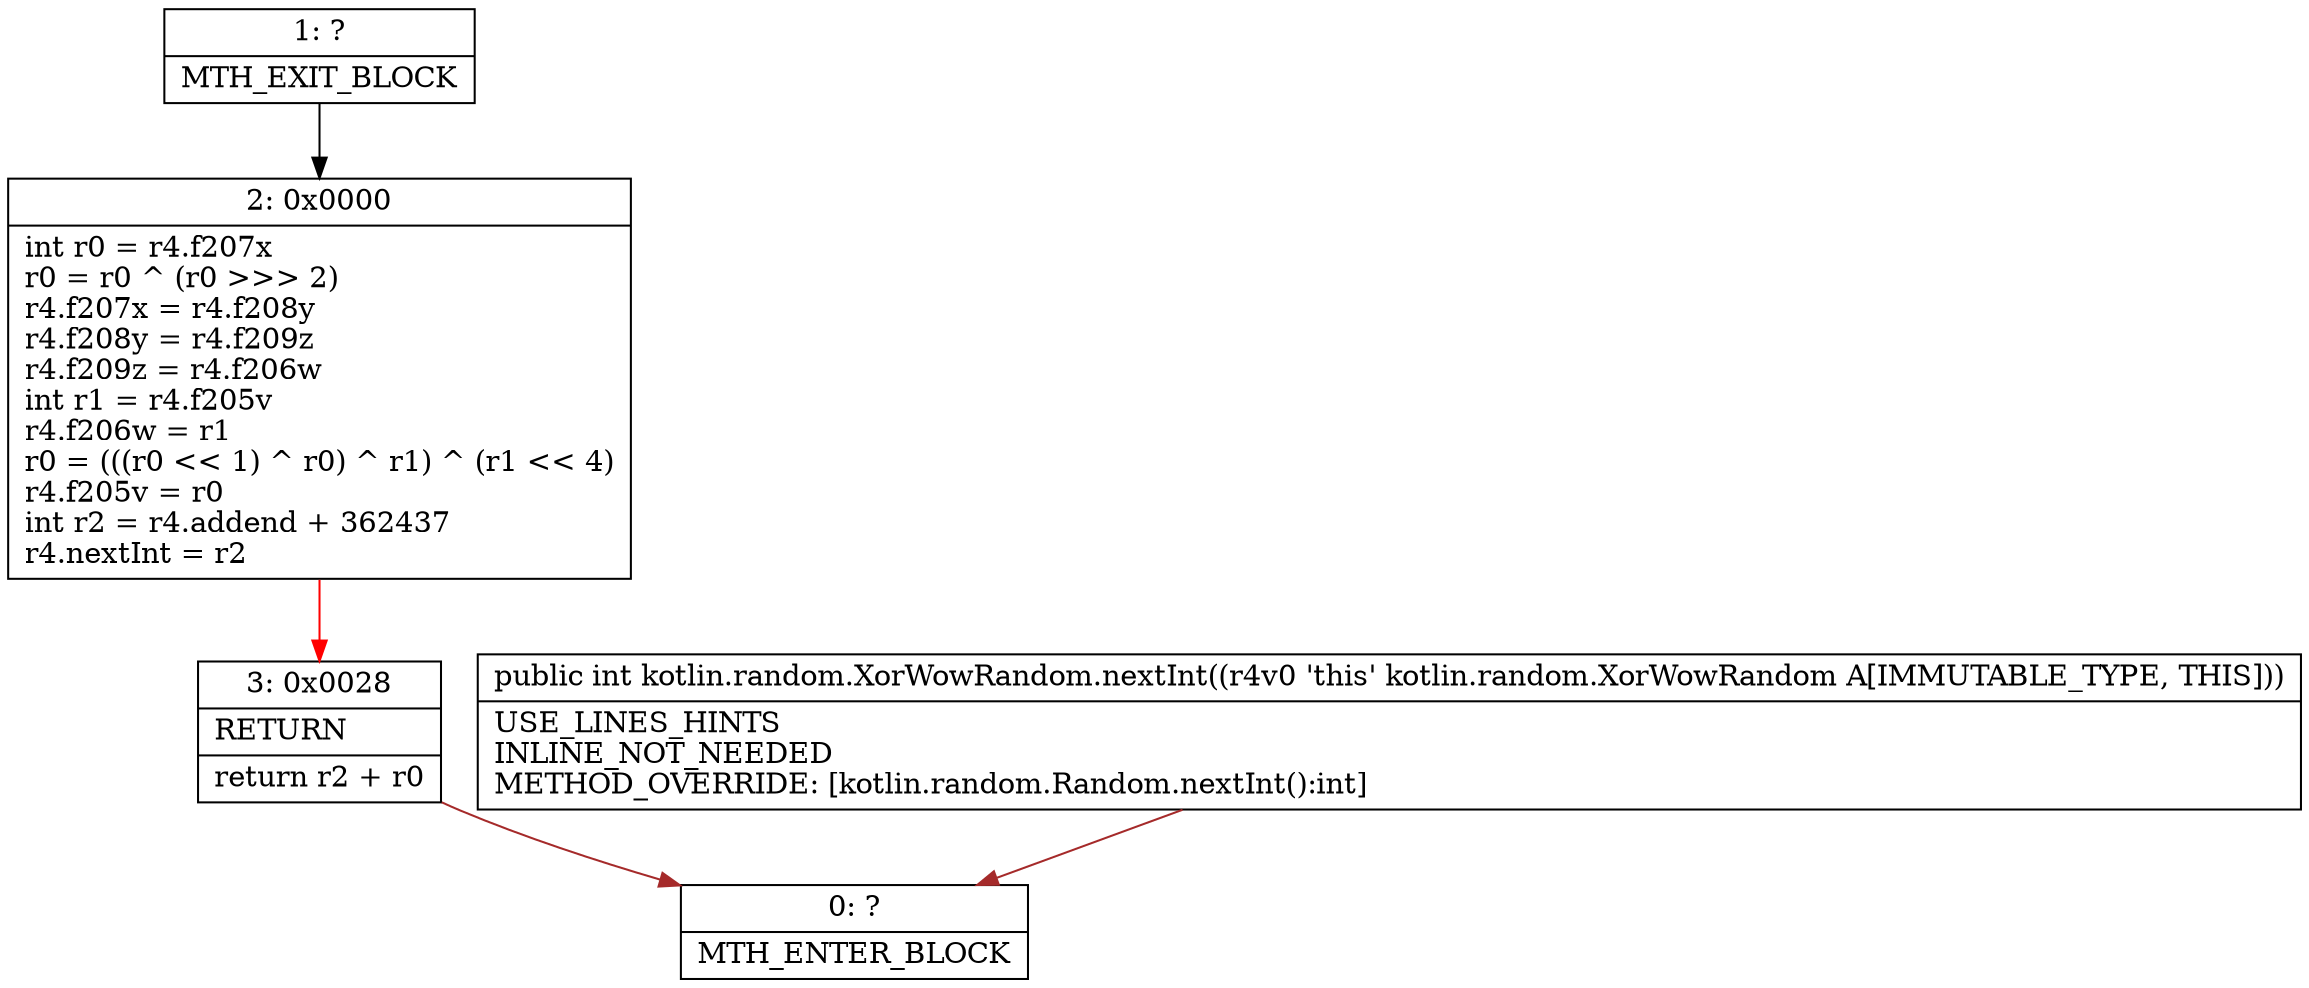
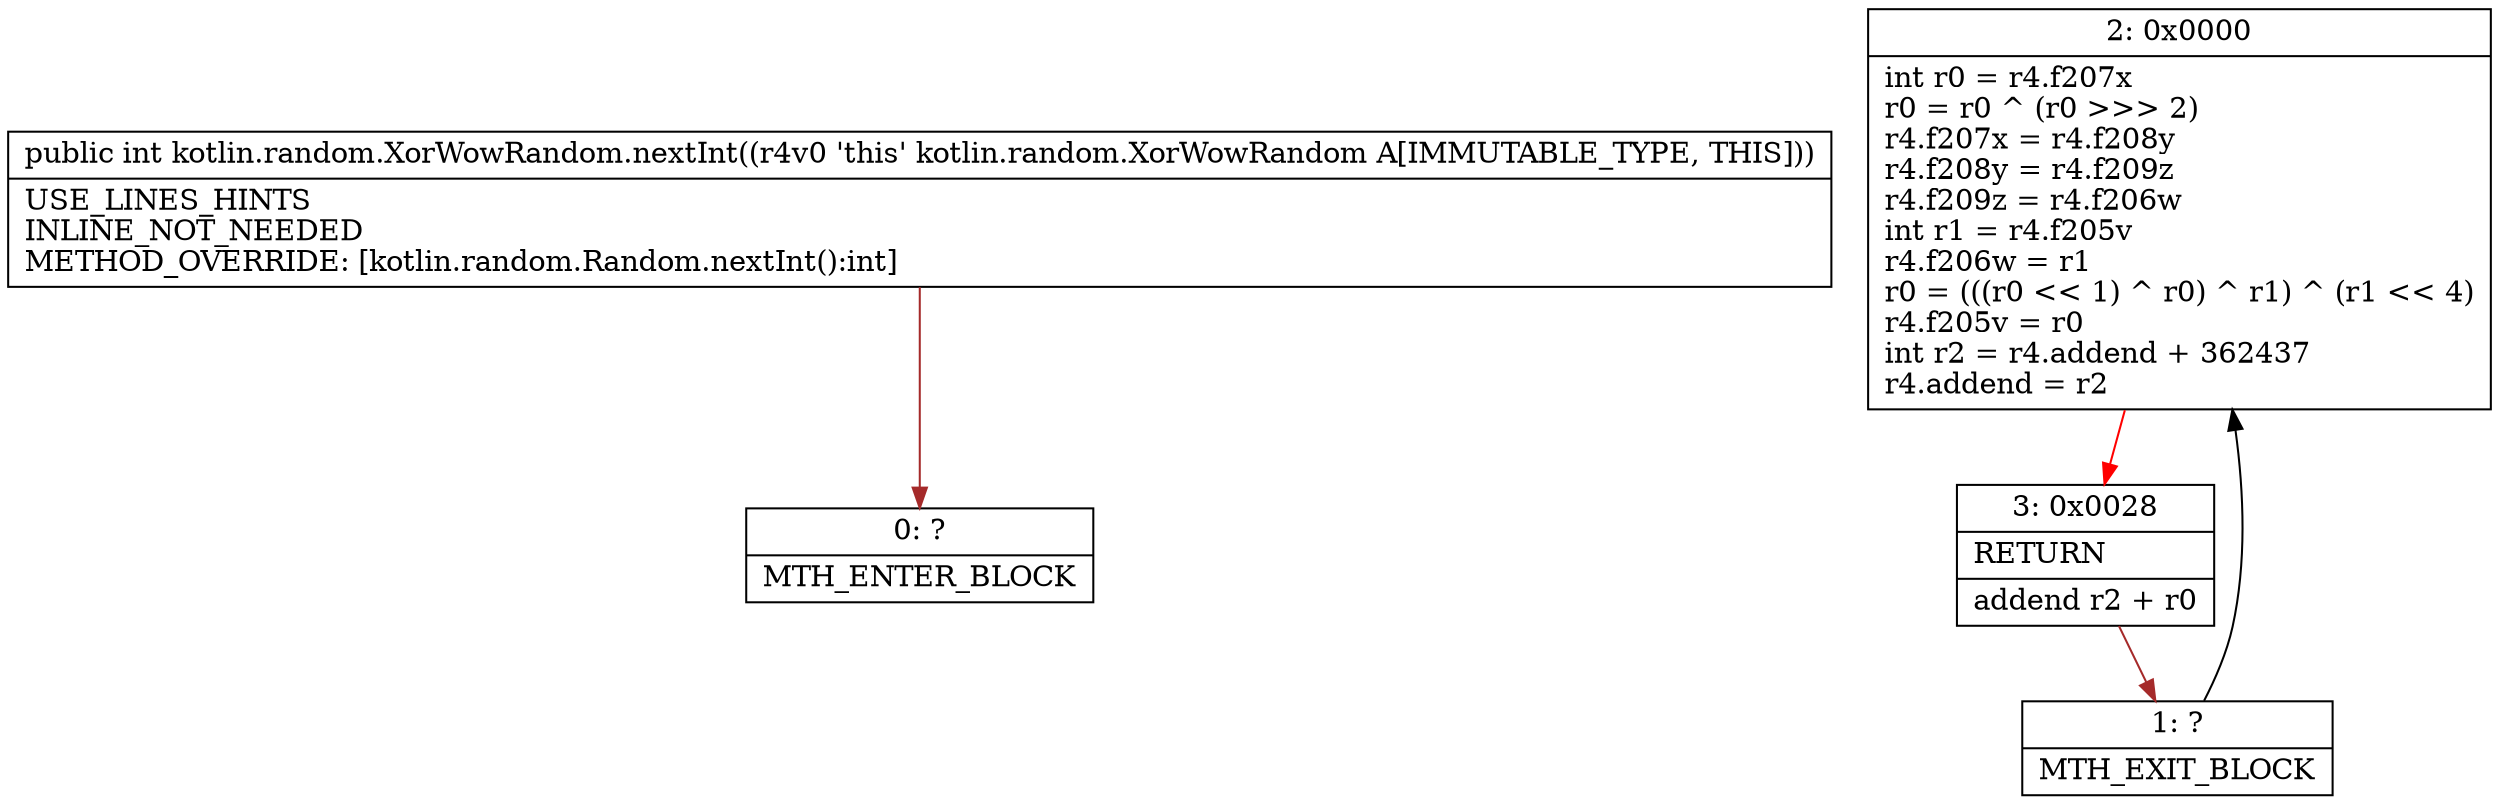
(136, 554) -> (1997, 385)
(320, 778) -> (2086, 601)
(550, 844) -> (2133, 654)
